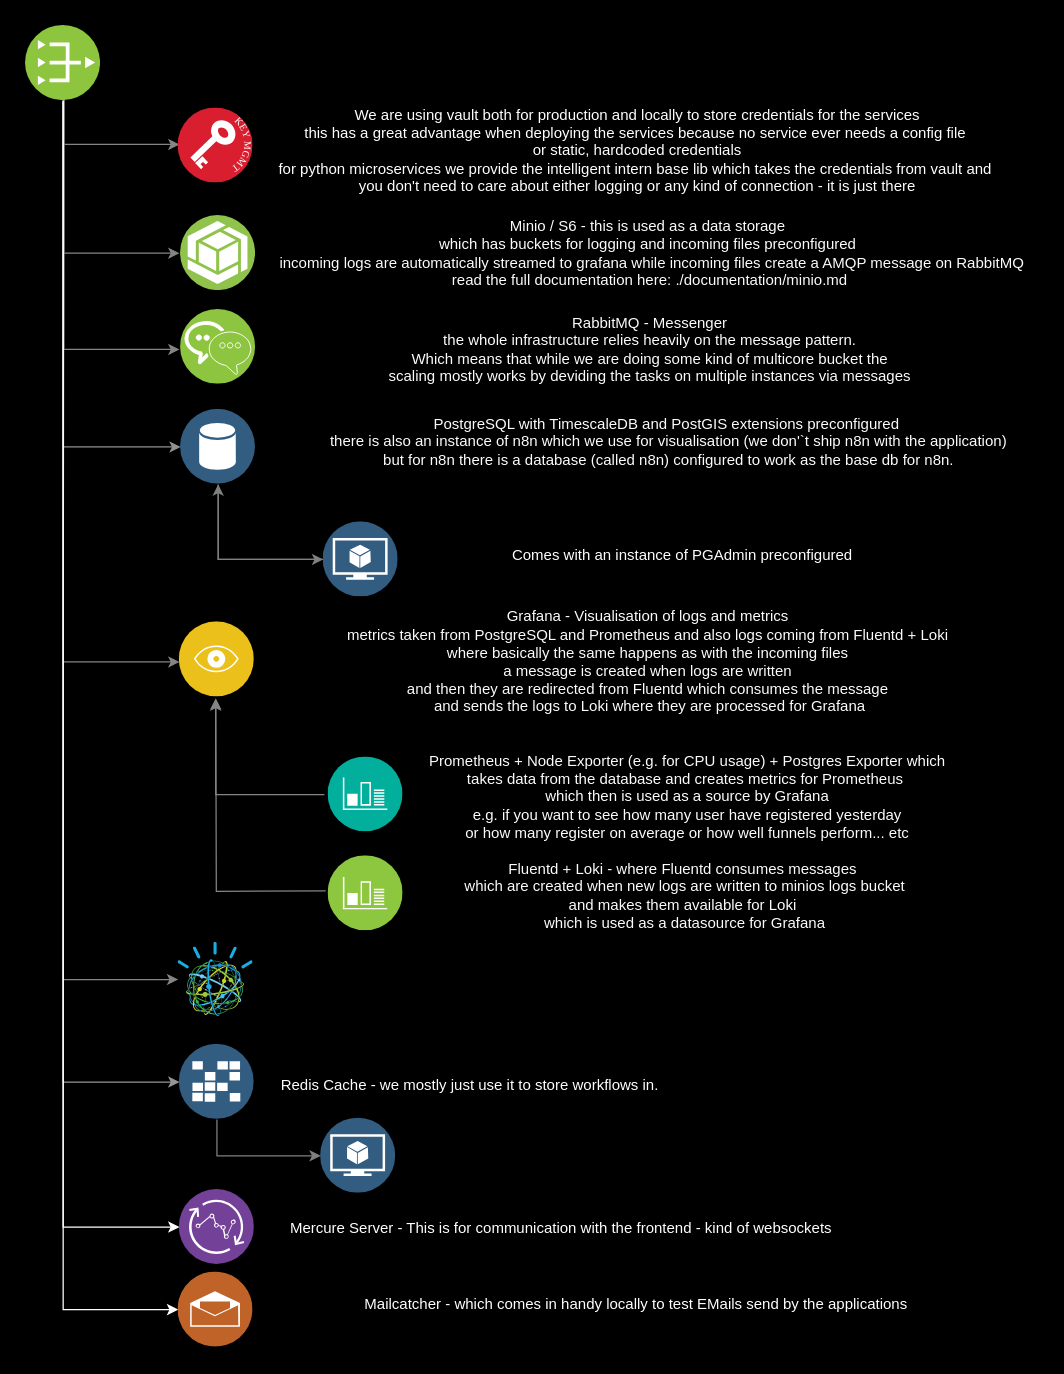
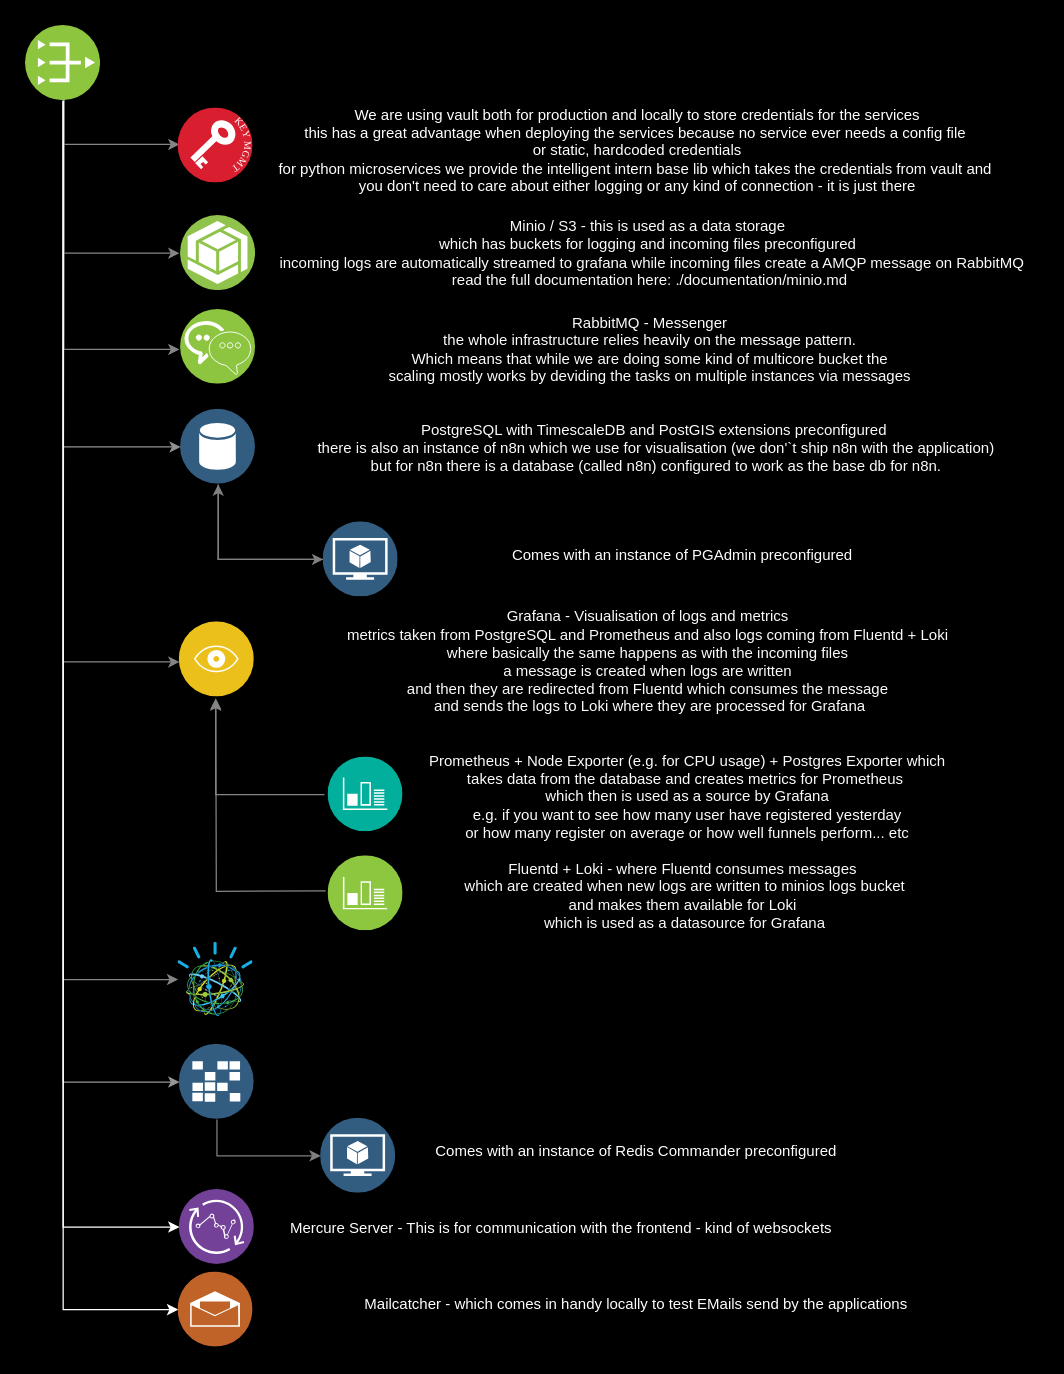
(650, 253) -> (650, 253)
(668, 442) -> (656, 448)
(469, 1086) -> none
none -> (635, 1152)
